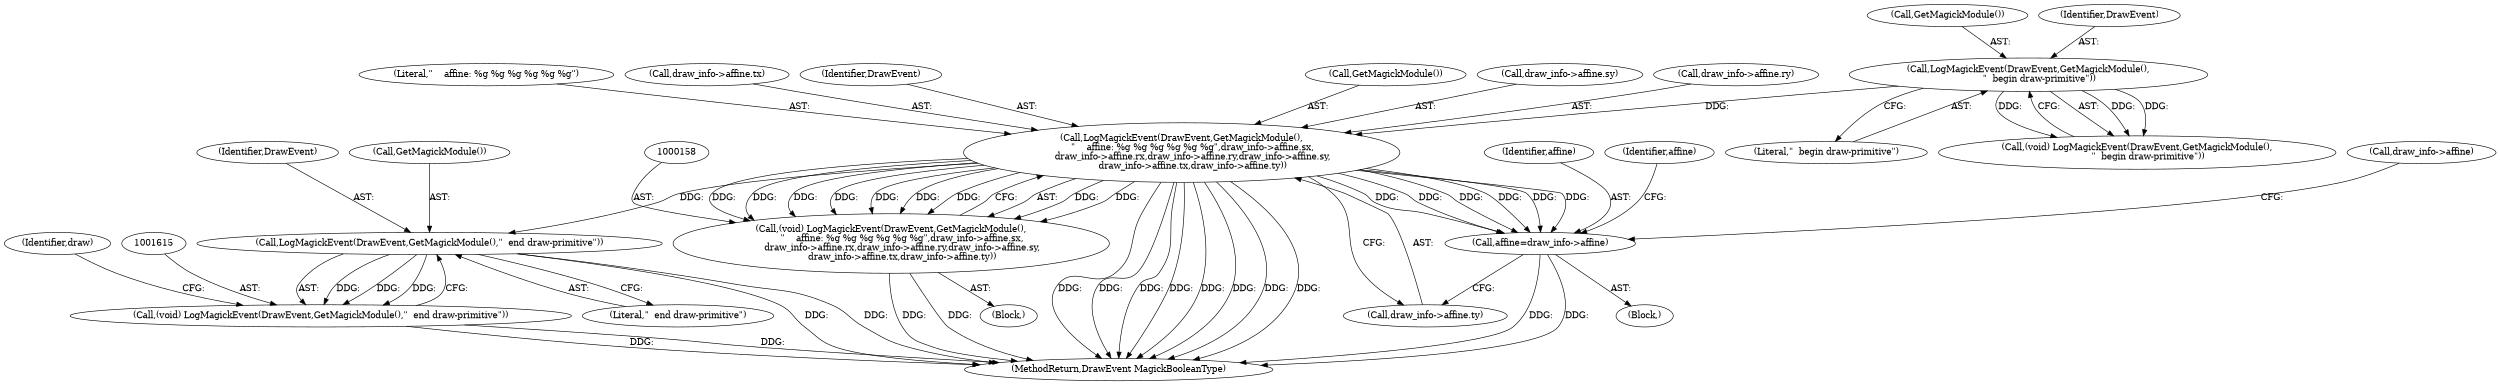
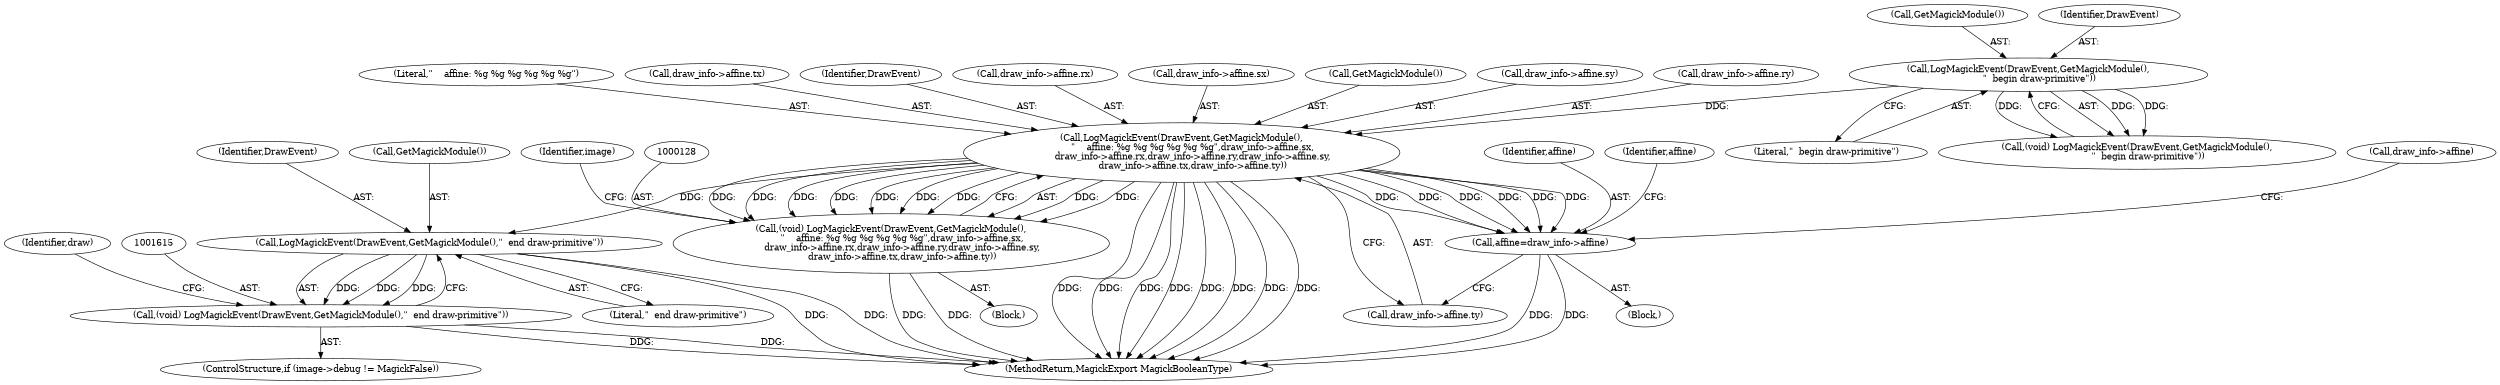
none -> (1035, 75)
none -> (1211, 75)
none -> (577, 153)
(677, 153) -> (677, 153)
none -> (321, 370)
(1119, 370) -> (1119, 370)
